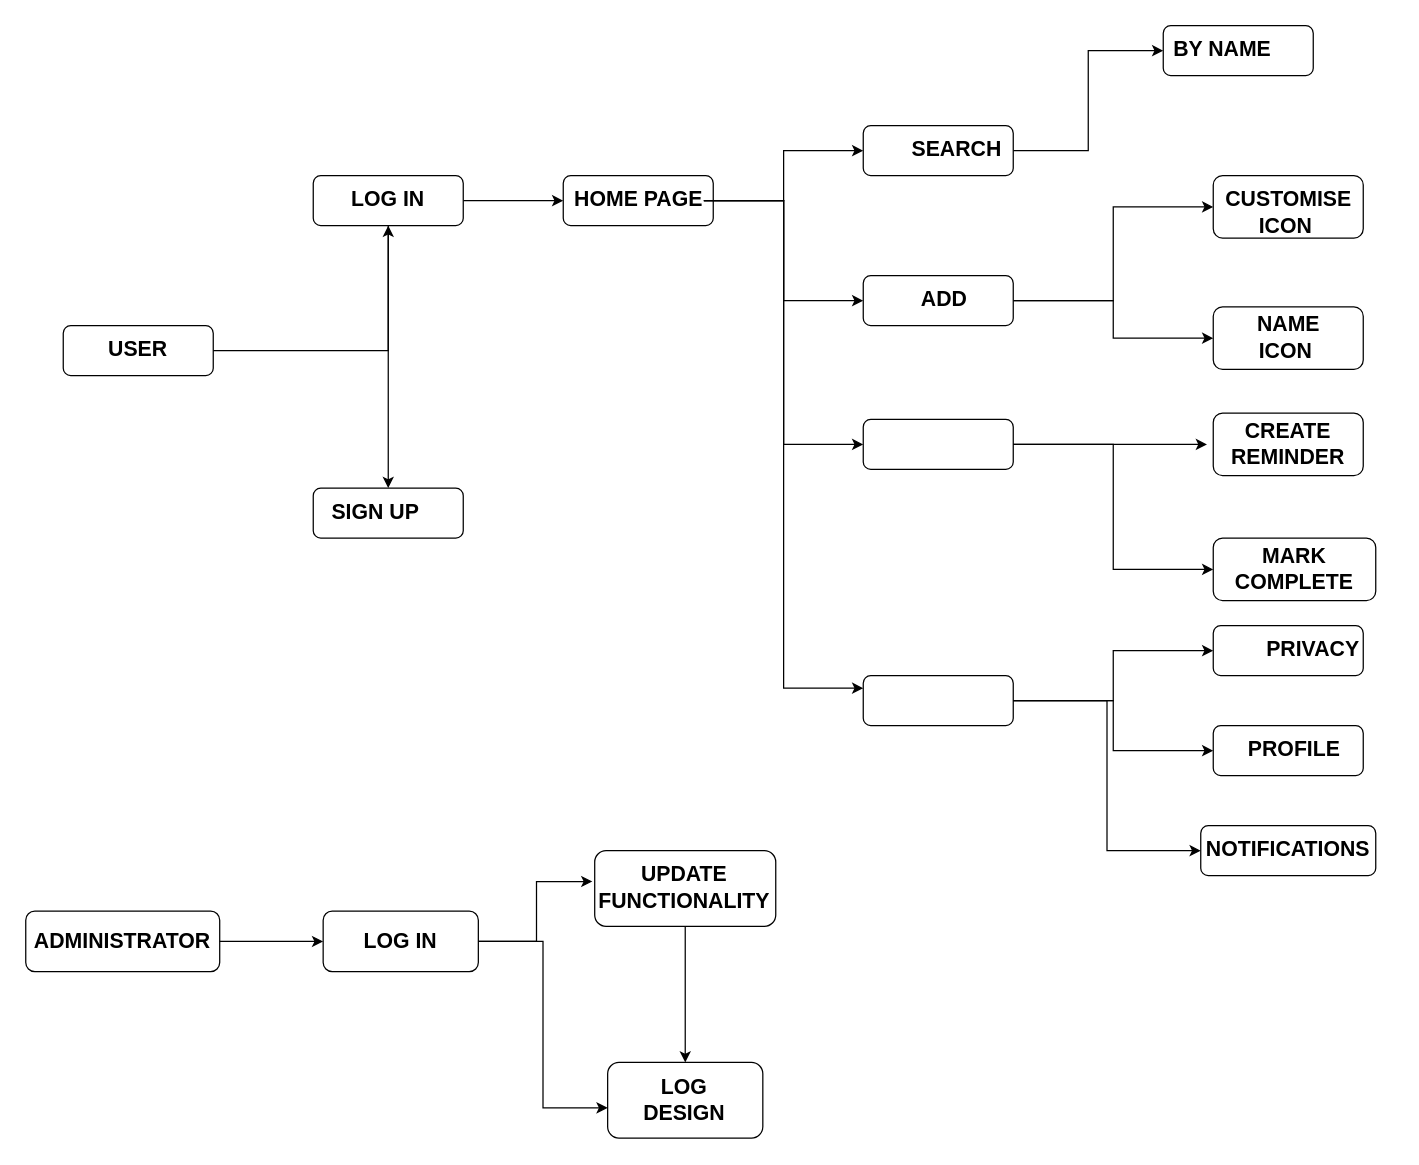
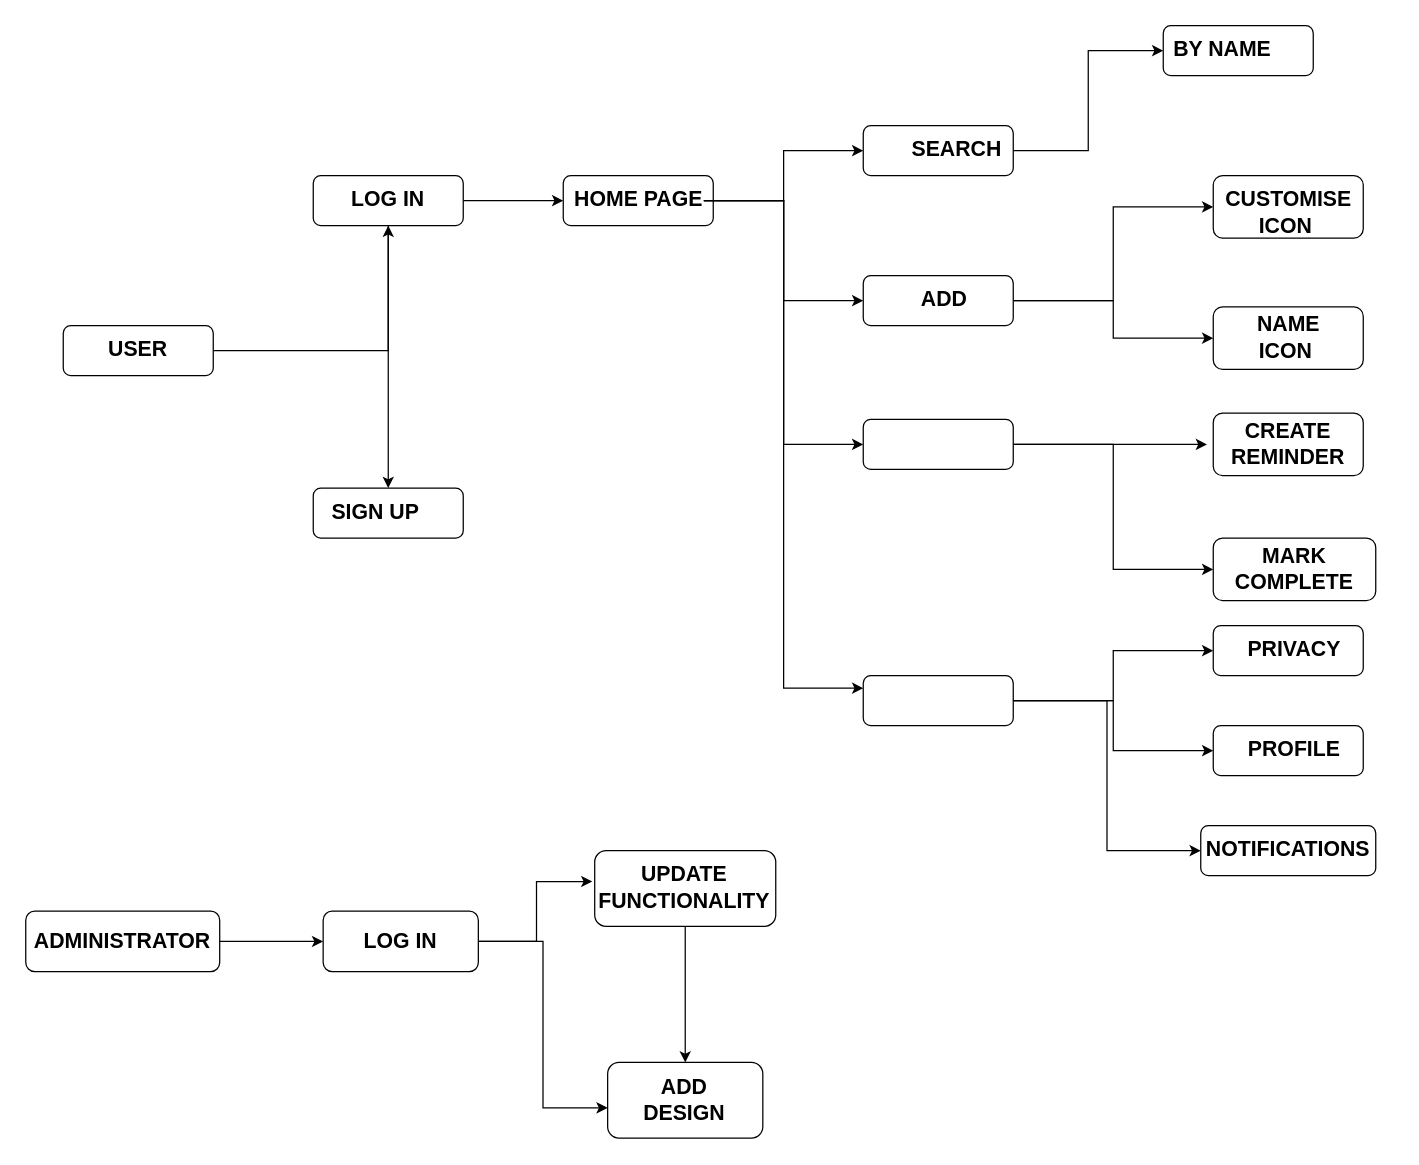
(1313, 651) -> (1294, 651)
(684, 1101) -> (684, 1101)
